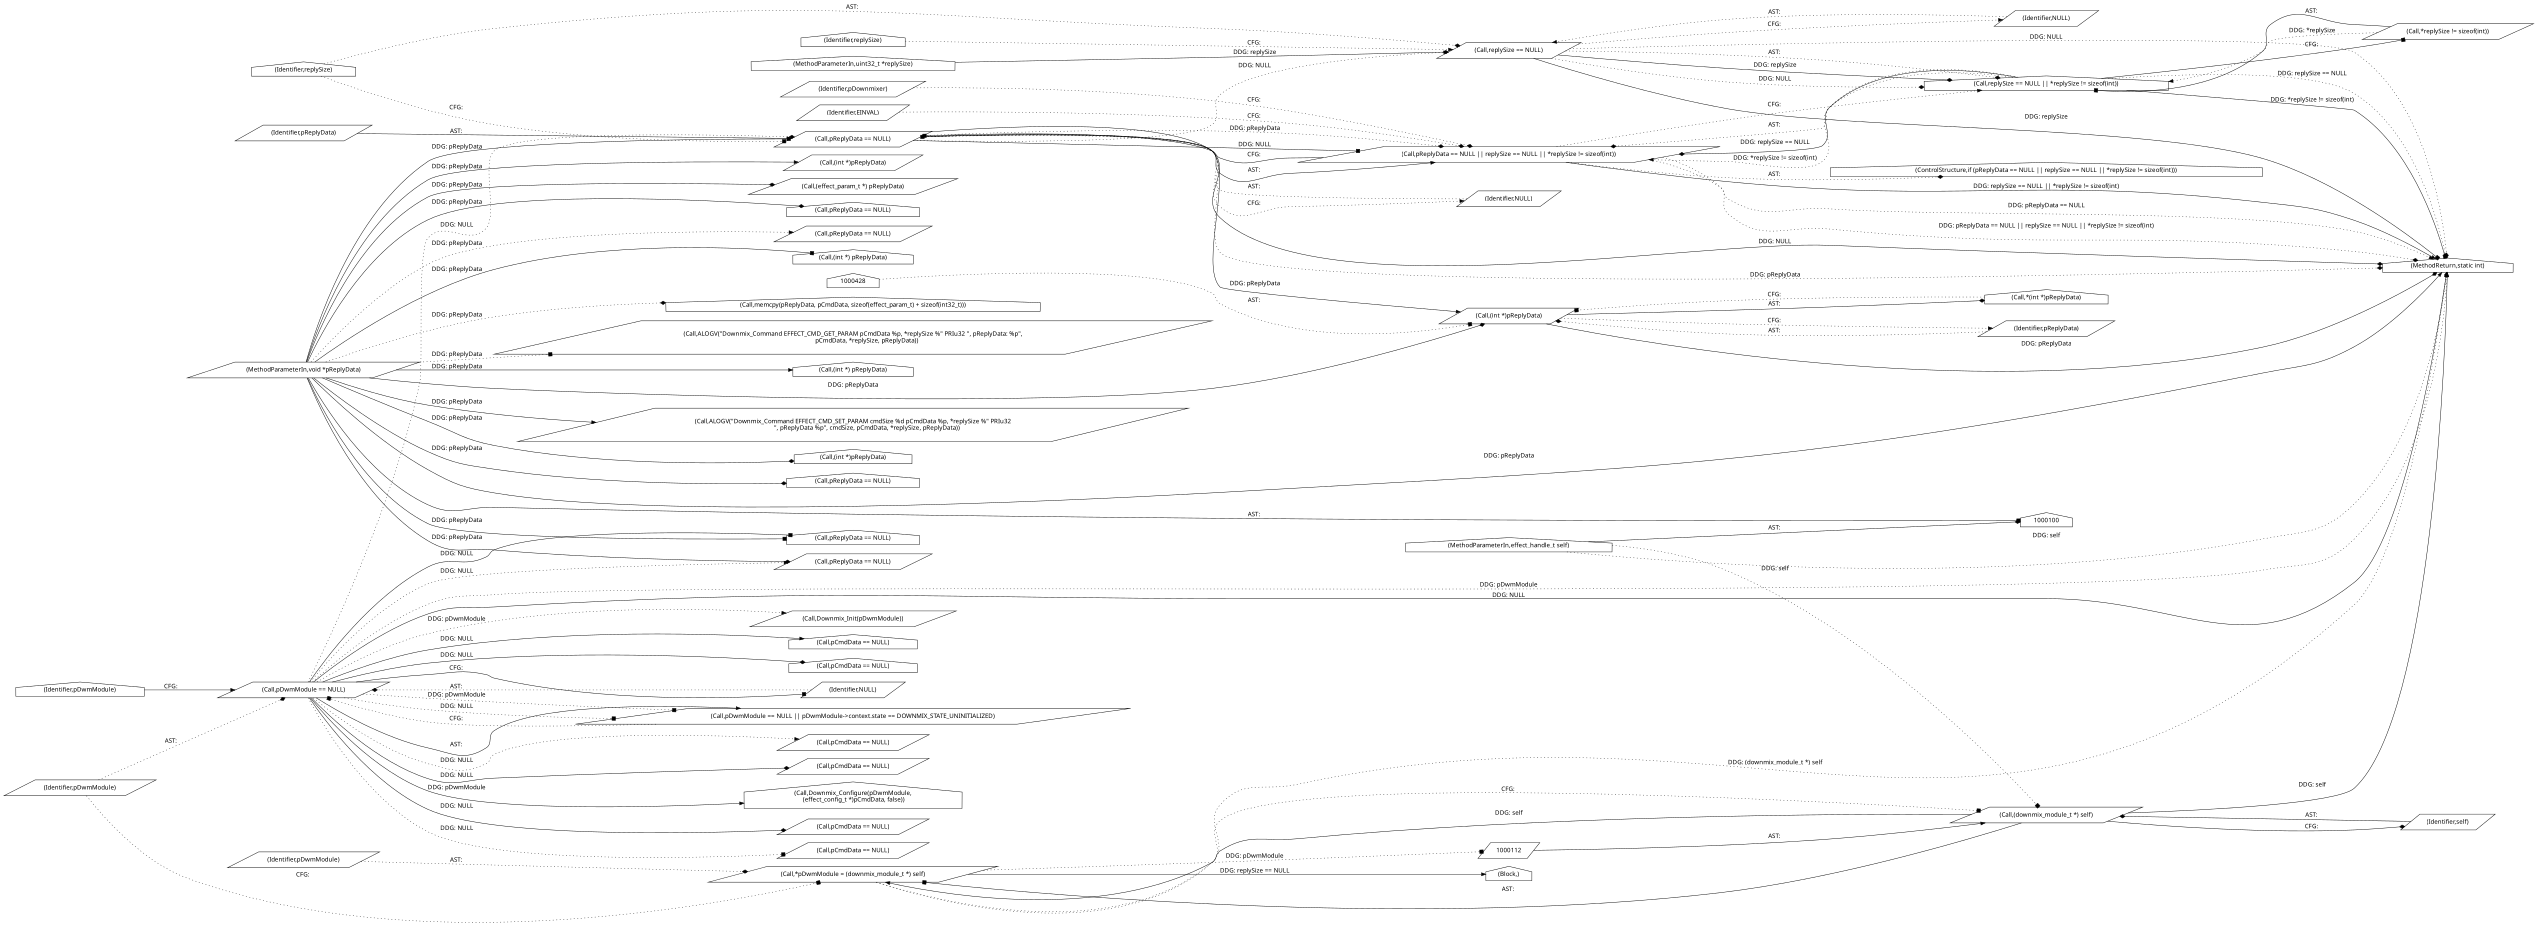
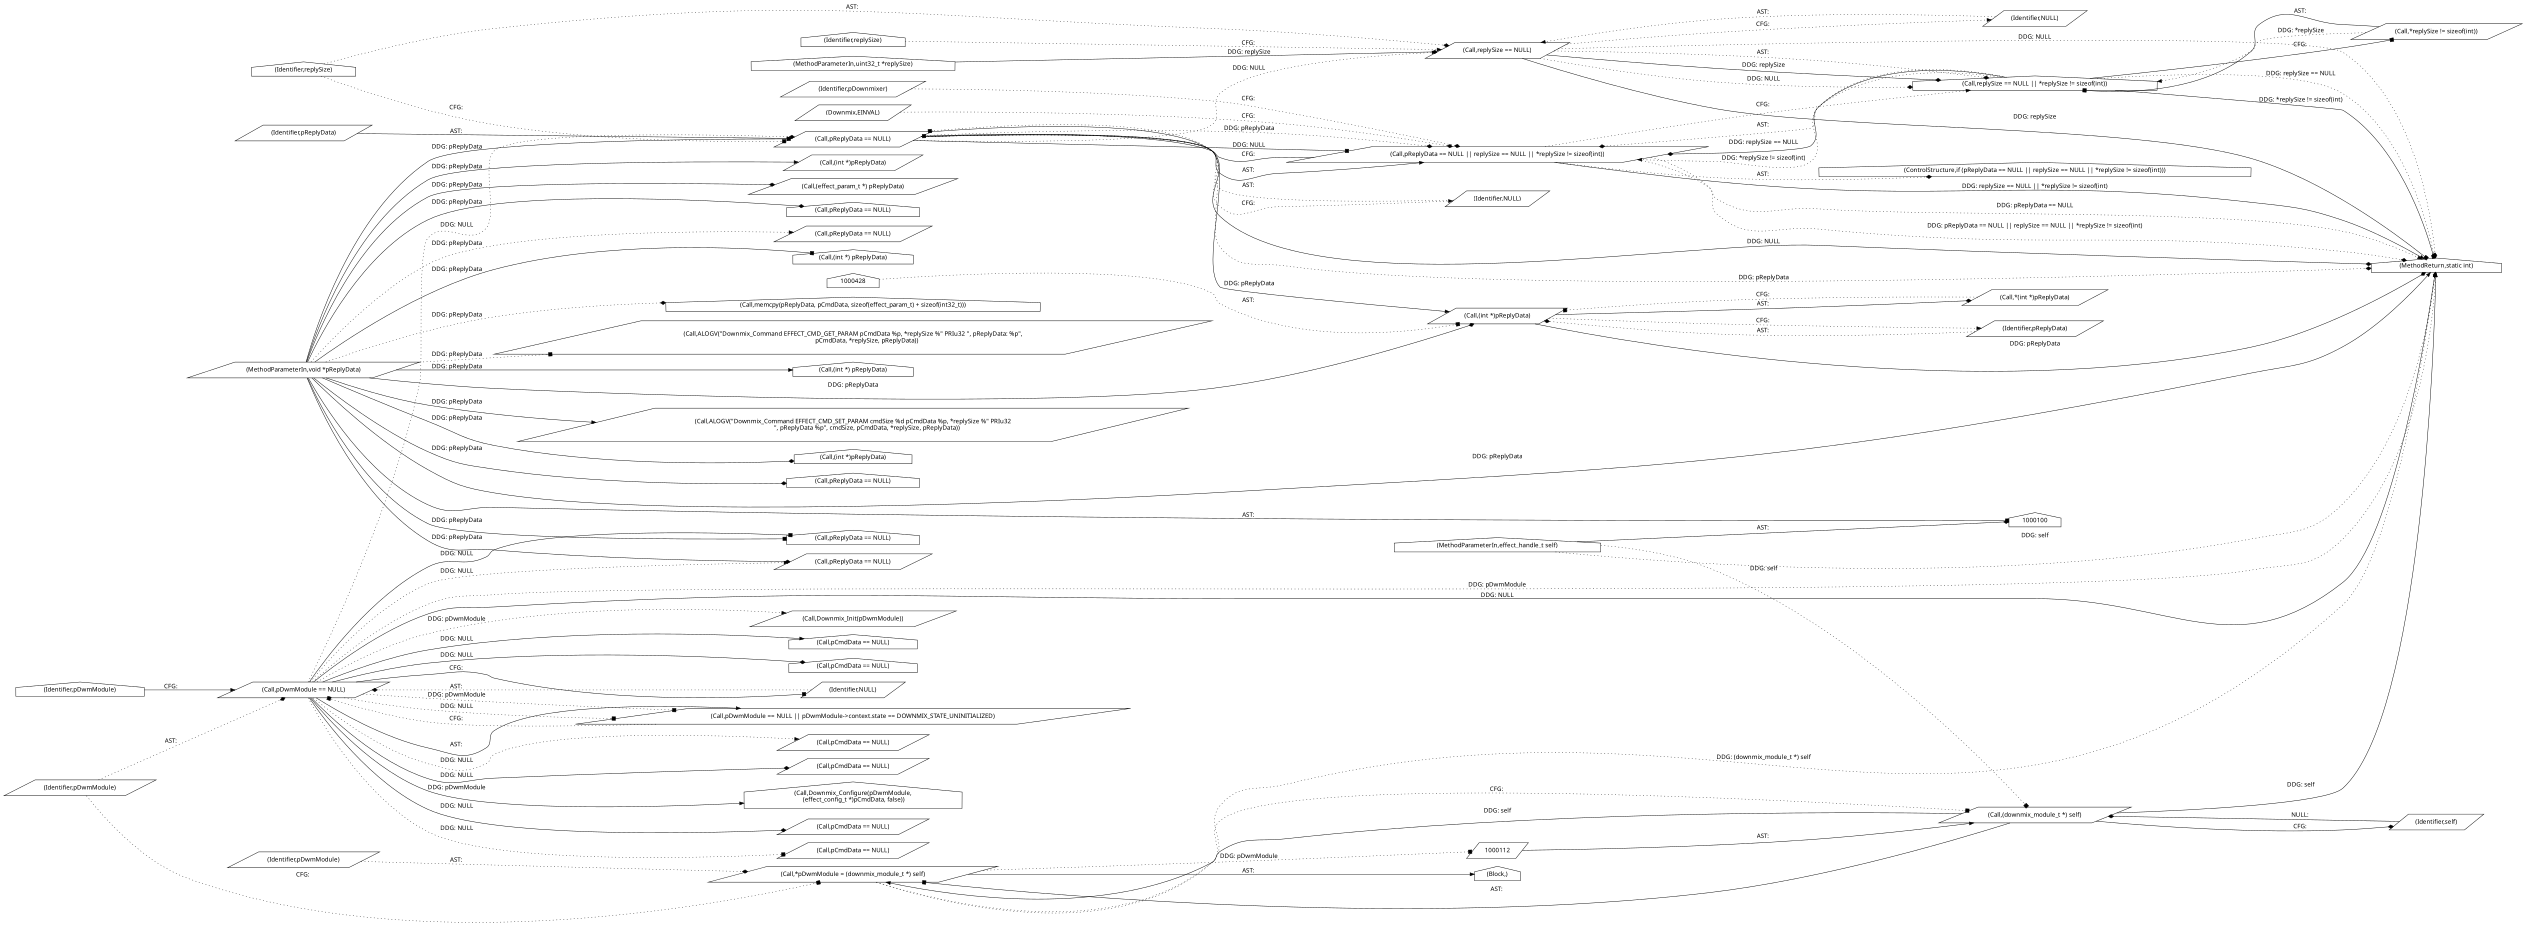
(853, 113) -> (853, 113)
(2046, 298) -> (2035, 298)
(2312, 815) -> (2301, 815)
(1255, 871) -> (1249, 871)
